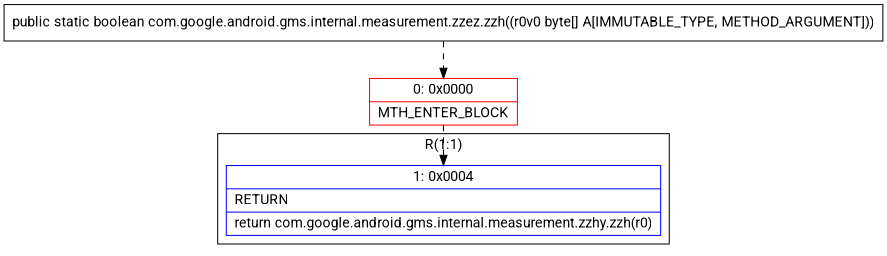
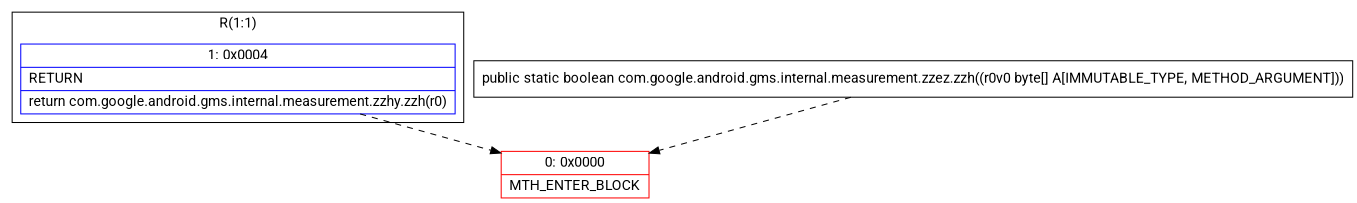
(443, 140) -> (426, 132)
